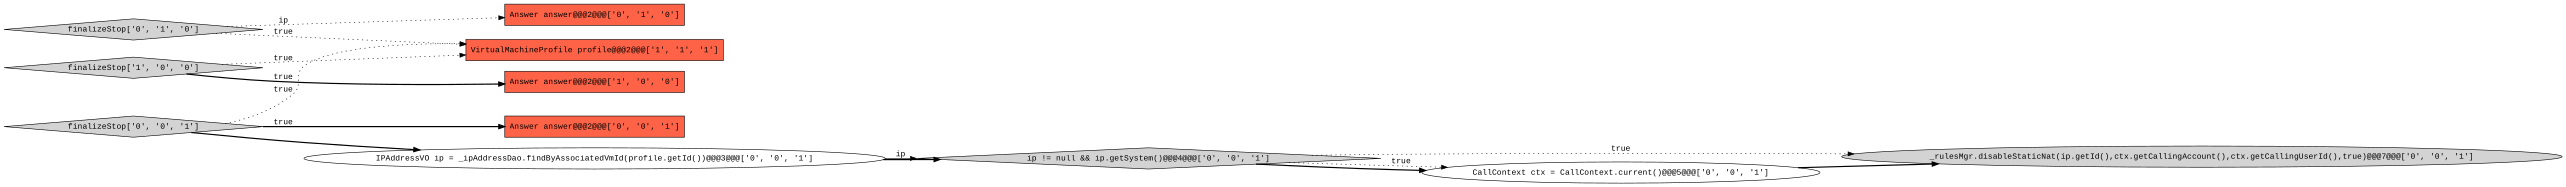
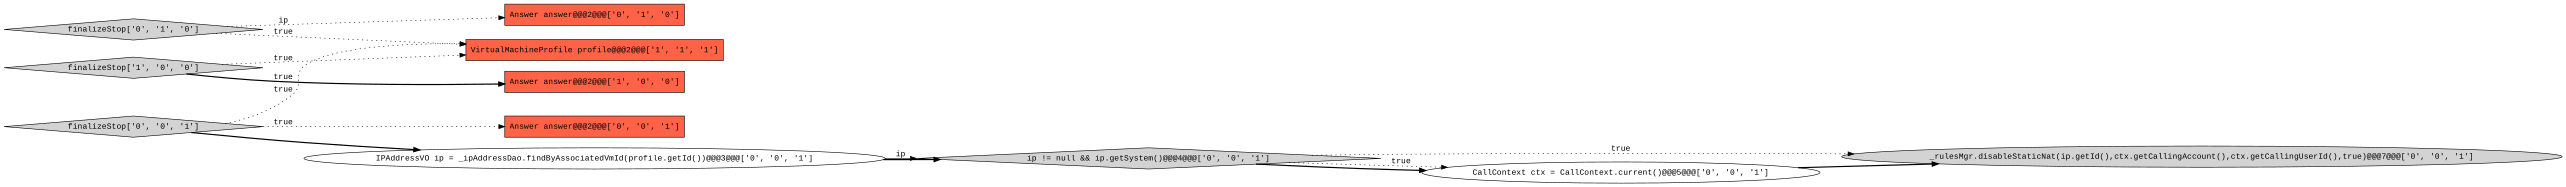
(381, 127) -> (381, 127)
